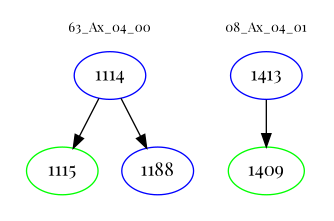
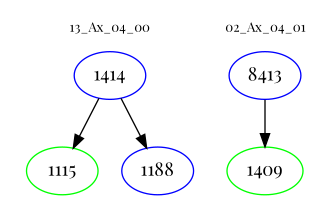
(110, 28) -> (110, 28)
(266, 28) -> (266, 28)
(110, 76) -> (110, 76)
(266, 76) -> (265, 76)
